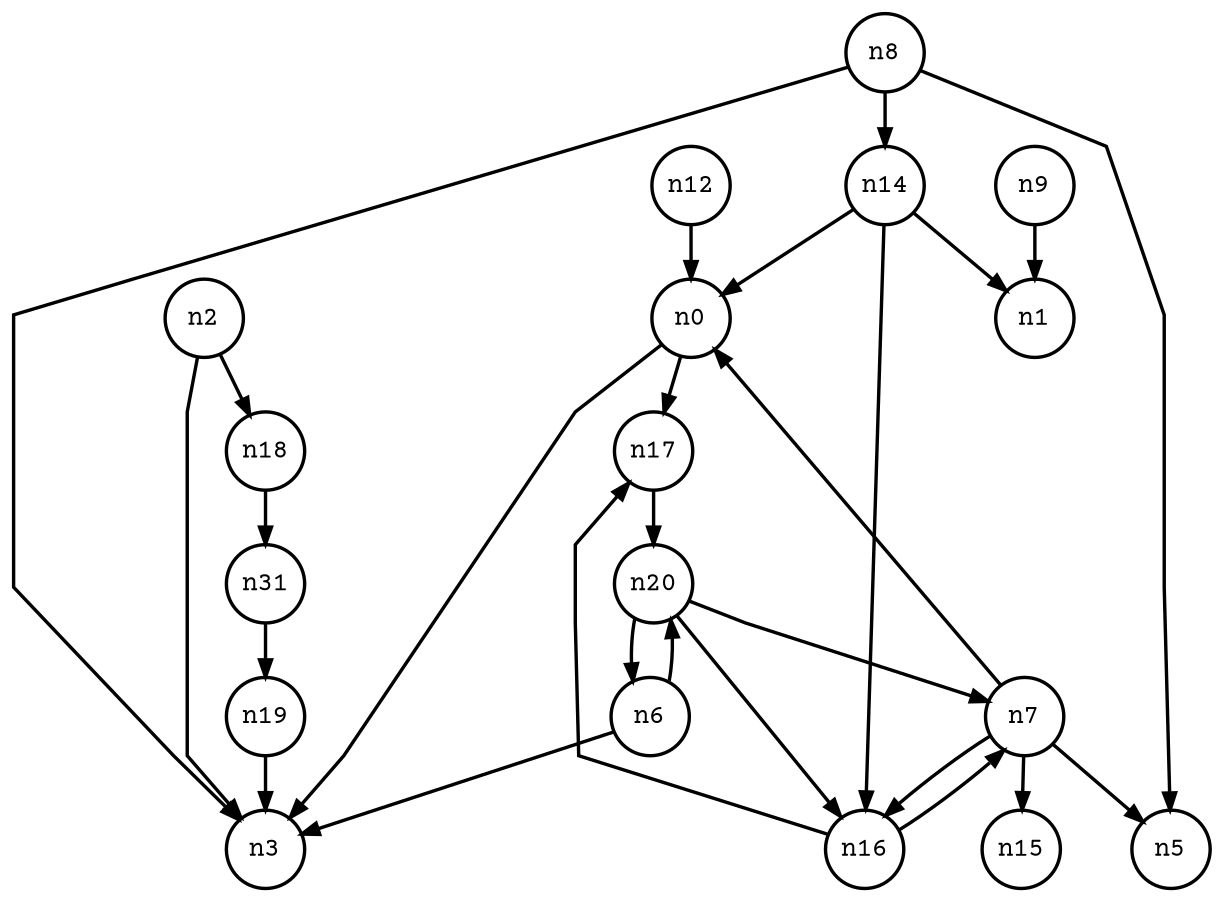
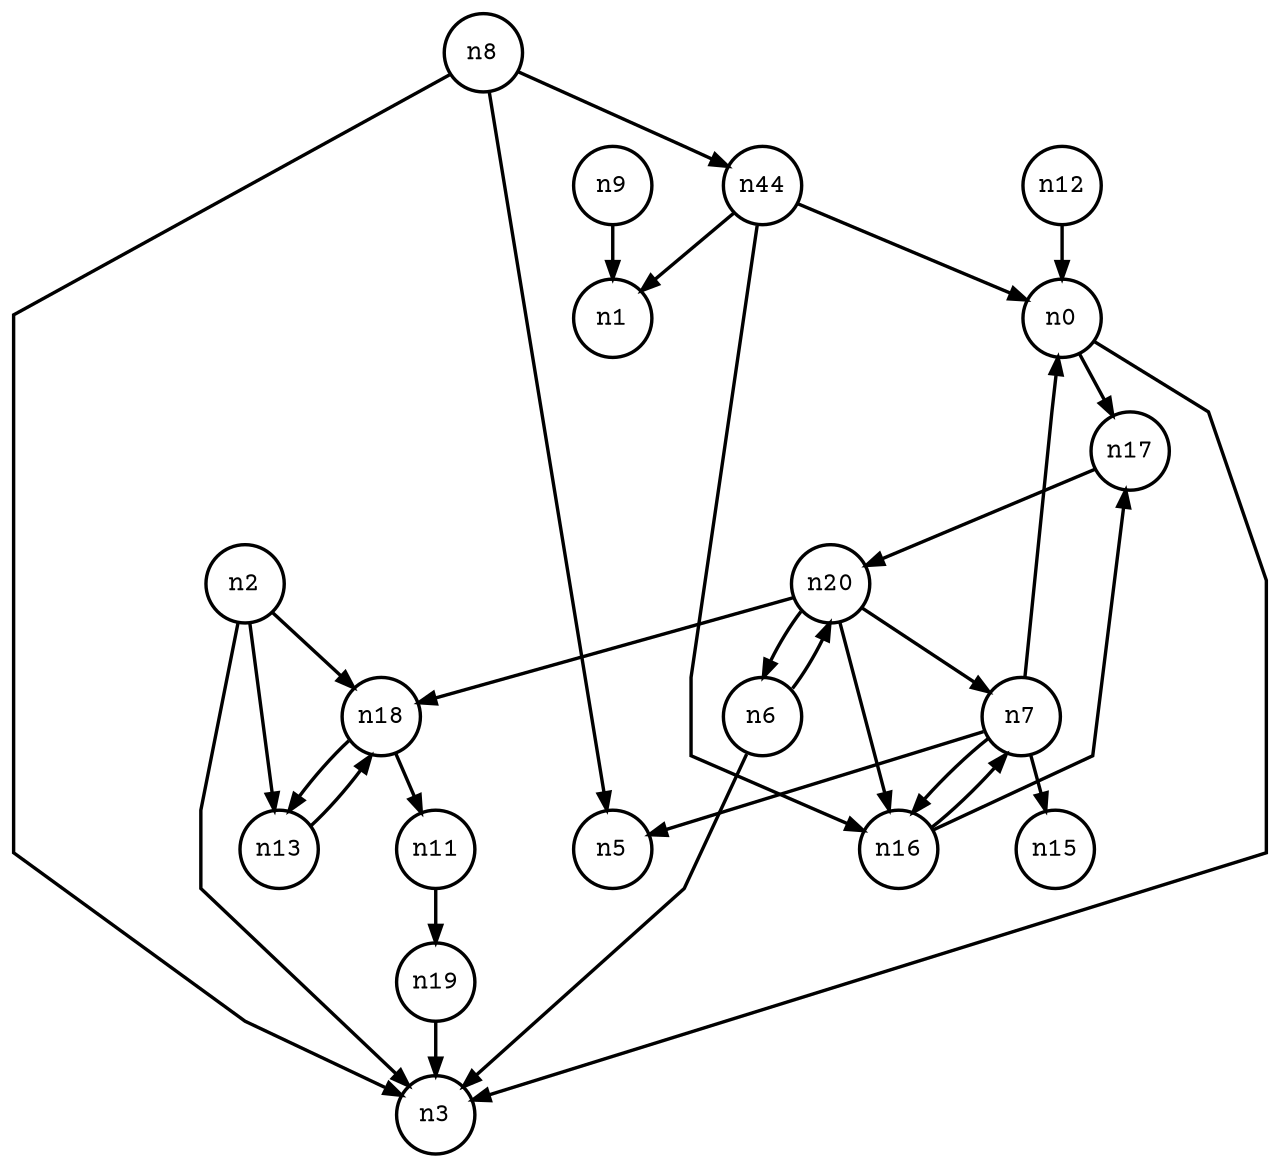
(885, 186) -> (763, 186)
(266, 584) -> (436, 849)
none -> (615, 648)
none -> (279, 849)
